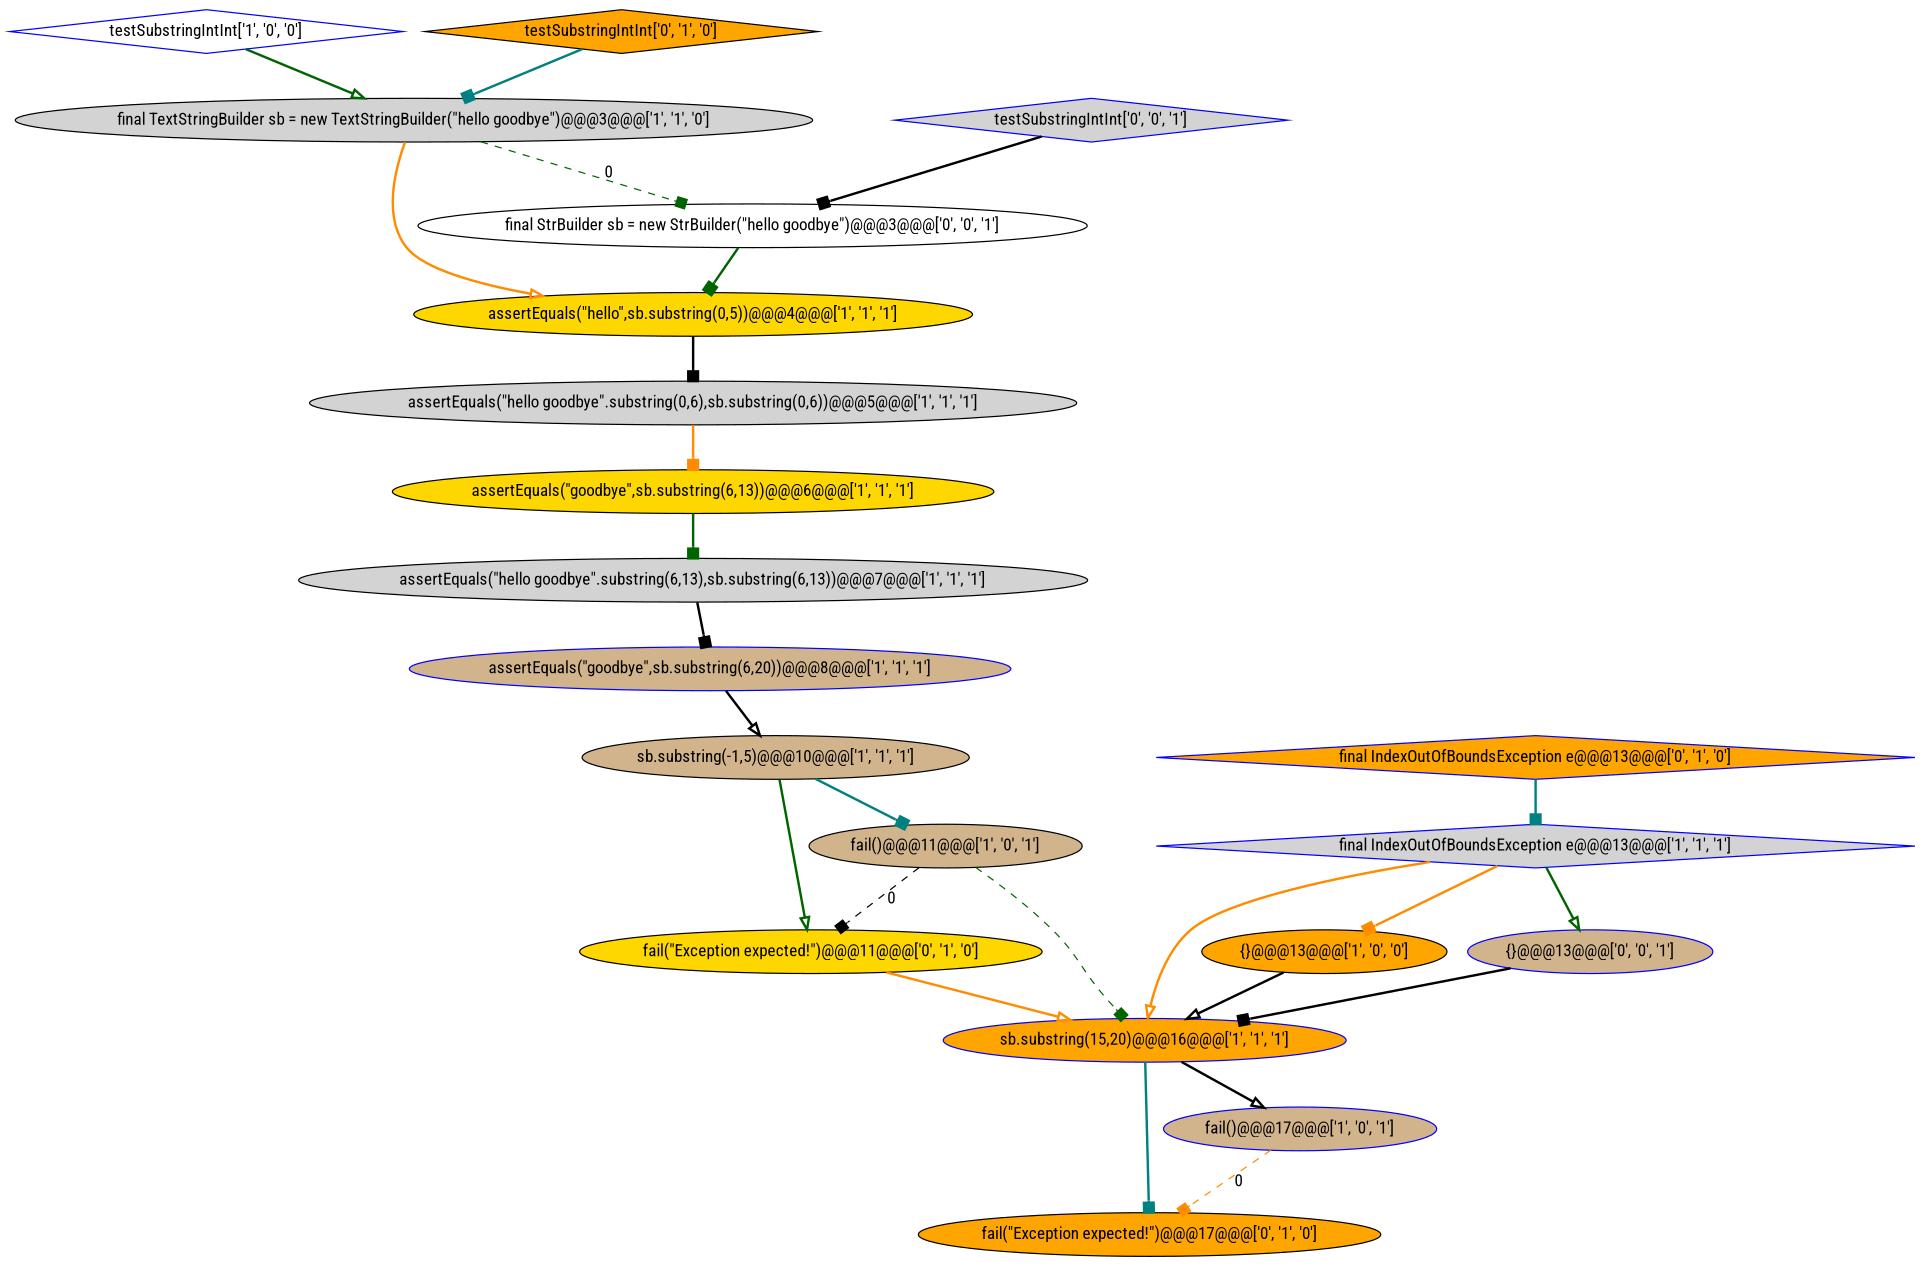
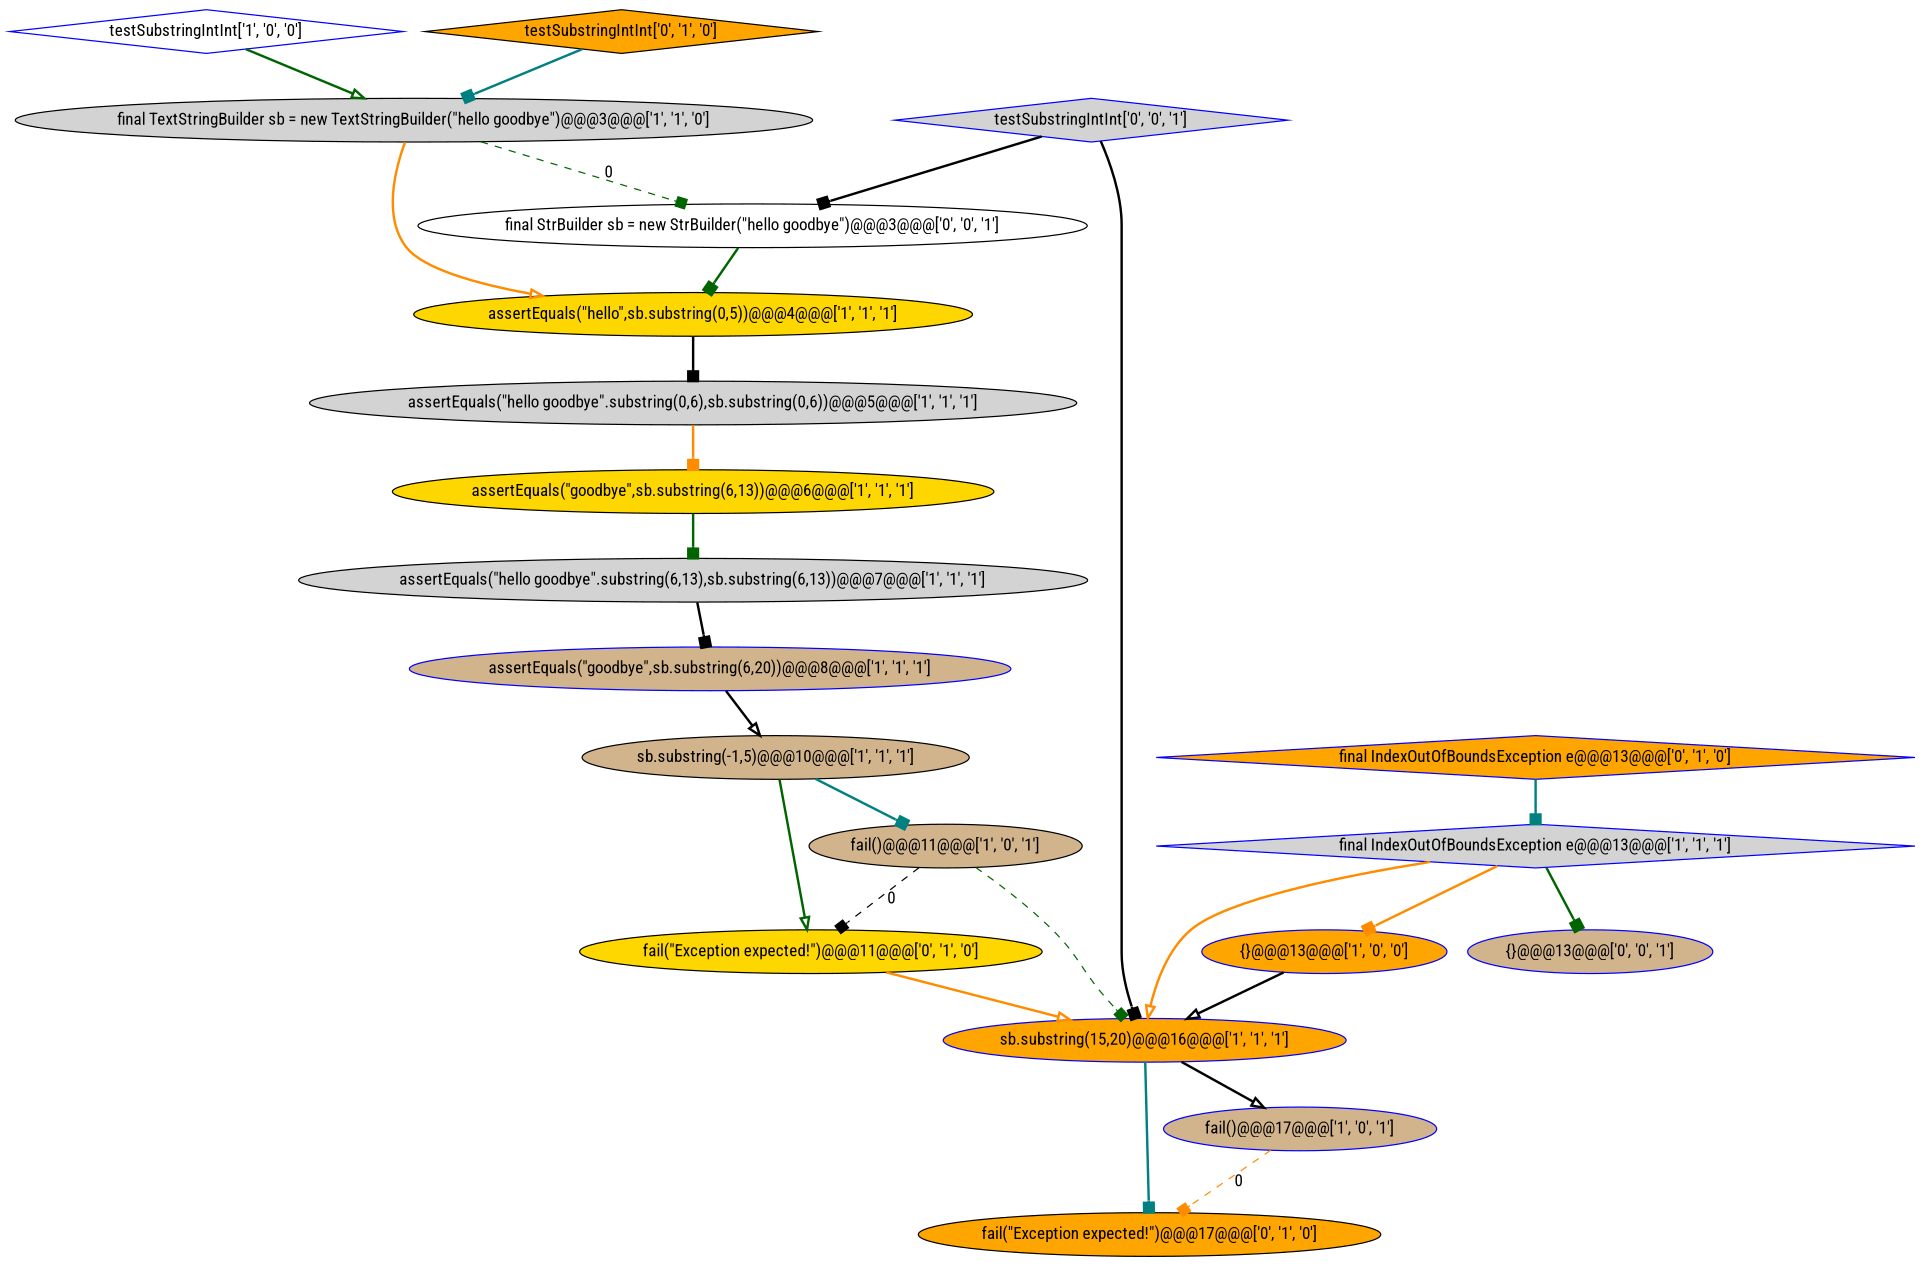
(1560, 893) -> (1560, 893)
(1324, 952) -> (1324, 952)
(1381, 993) -> (1122, 573)
